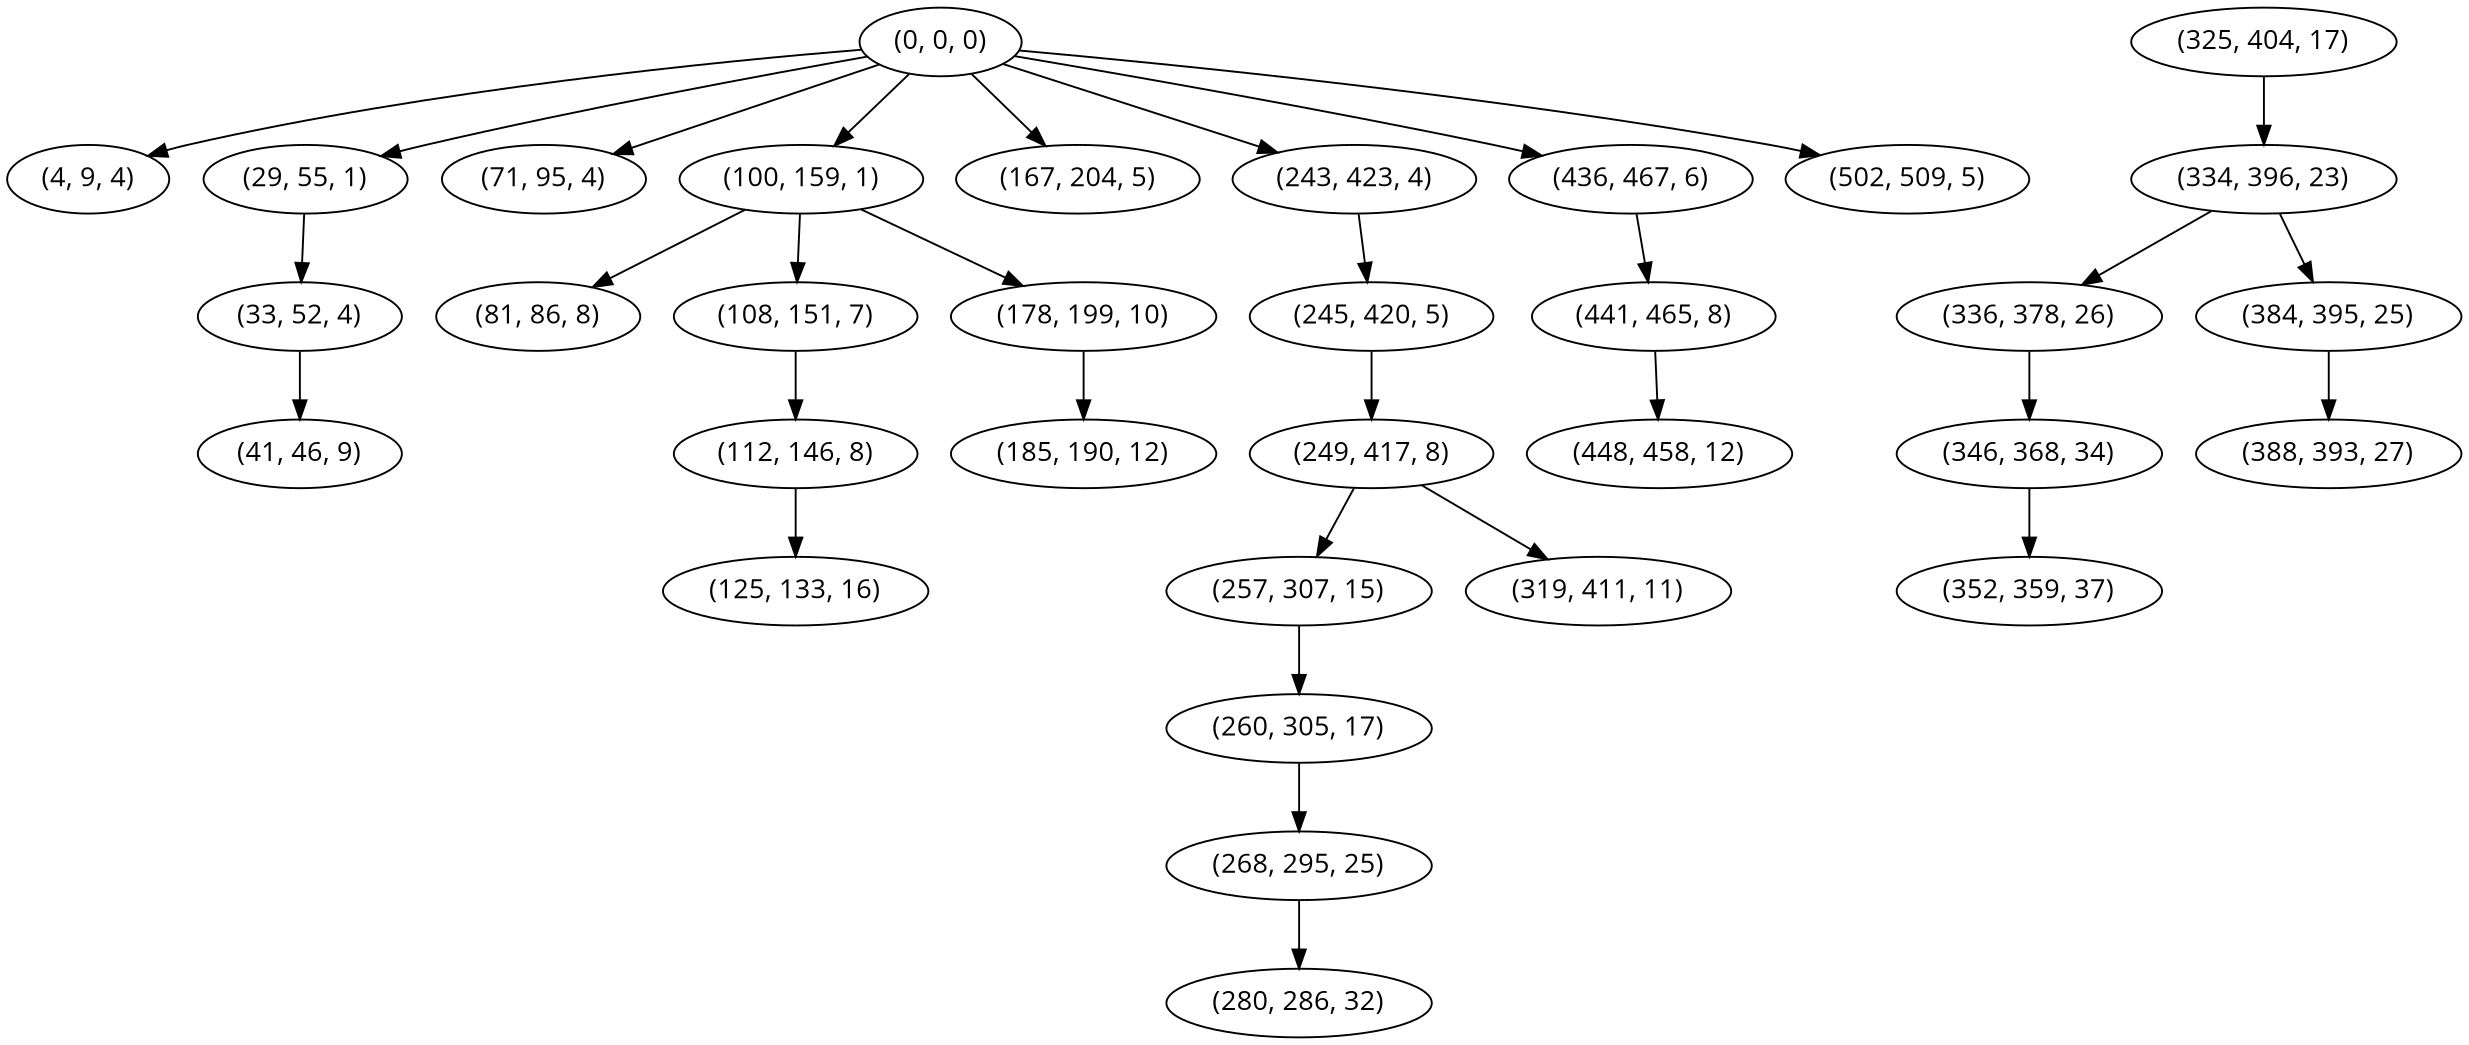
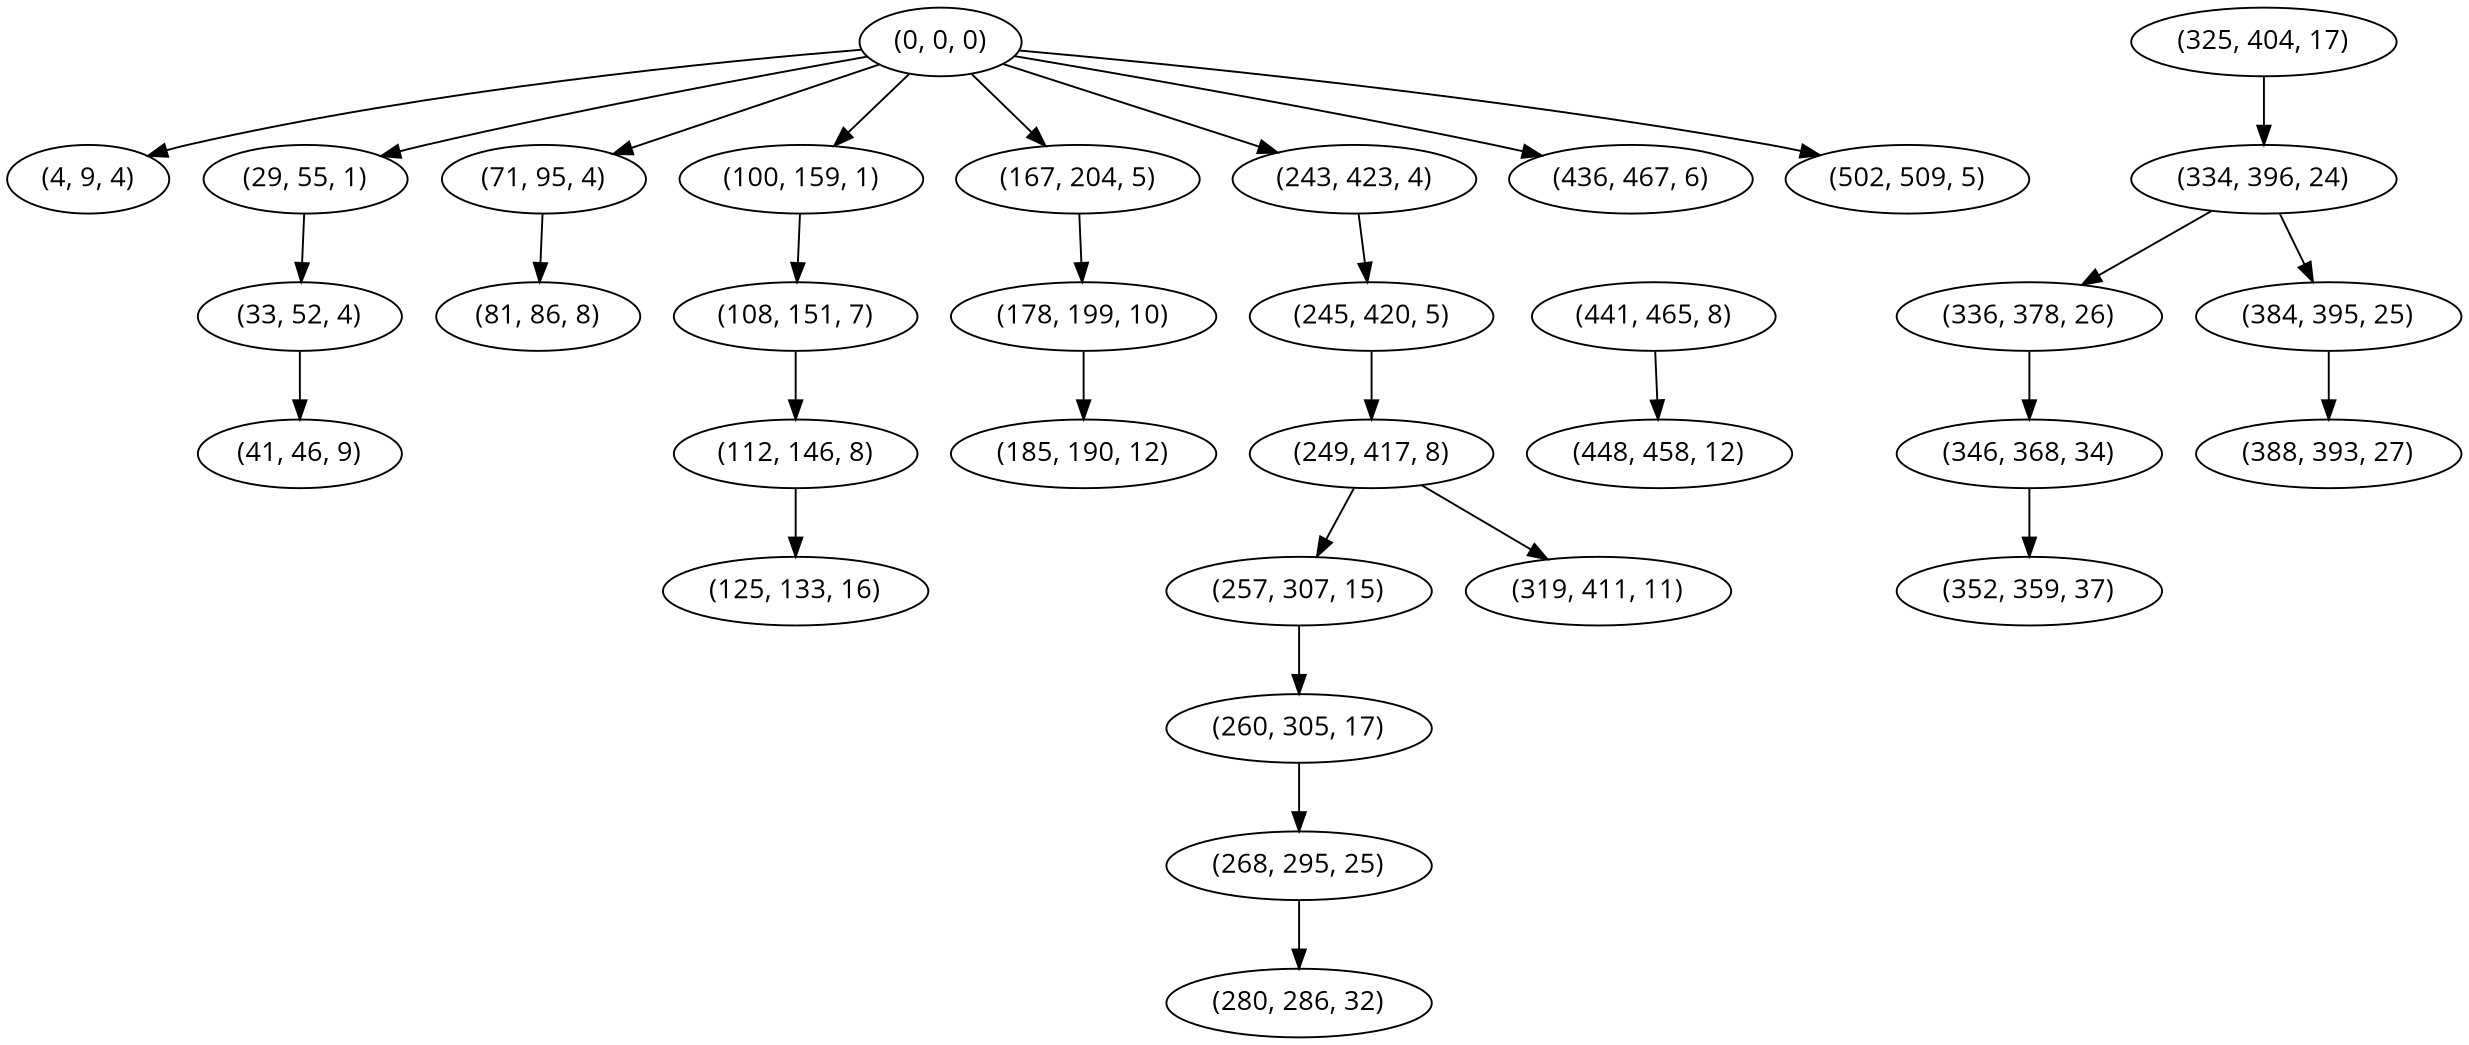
(2264, 179) -> (2264, 179)
(1641, 239) -> none
(678, 244) -> (541, 239)
(933, 244) -> (1080, 239)
